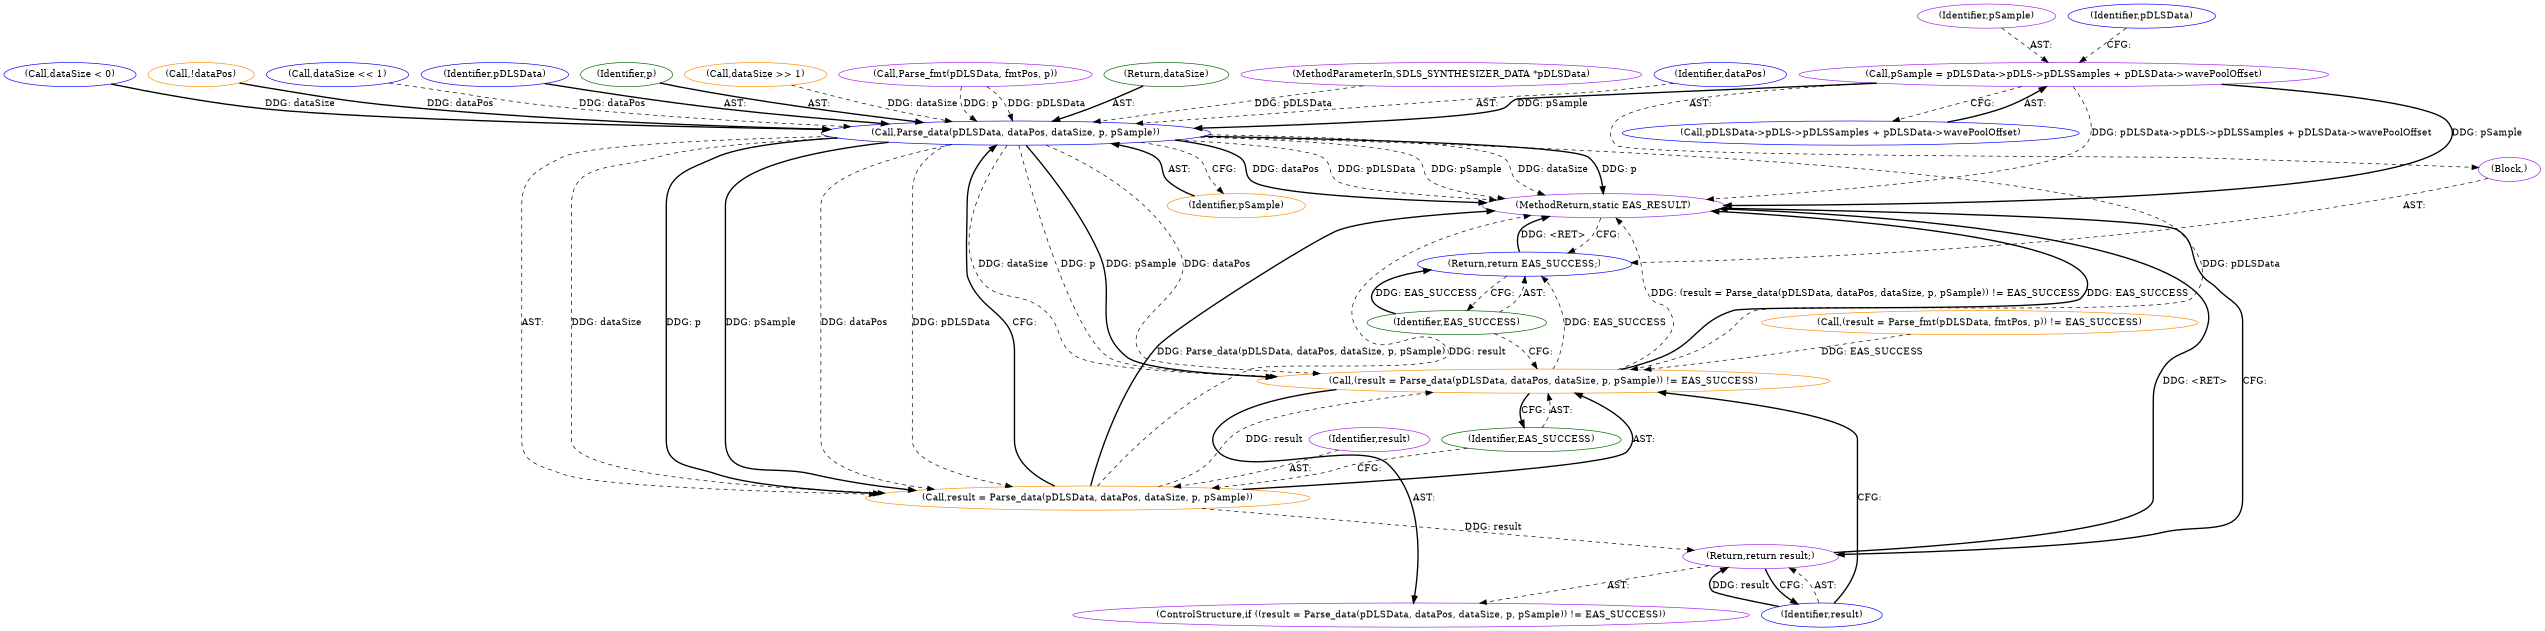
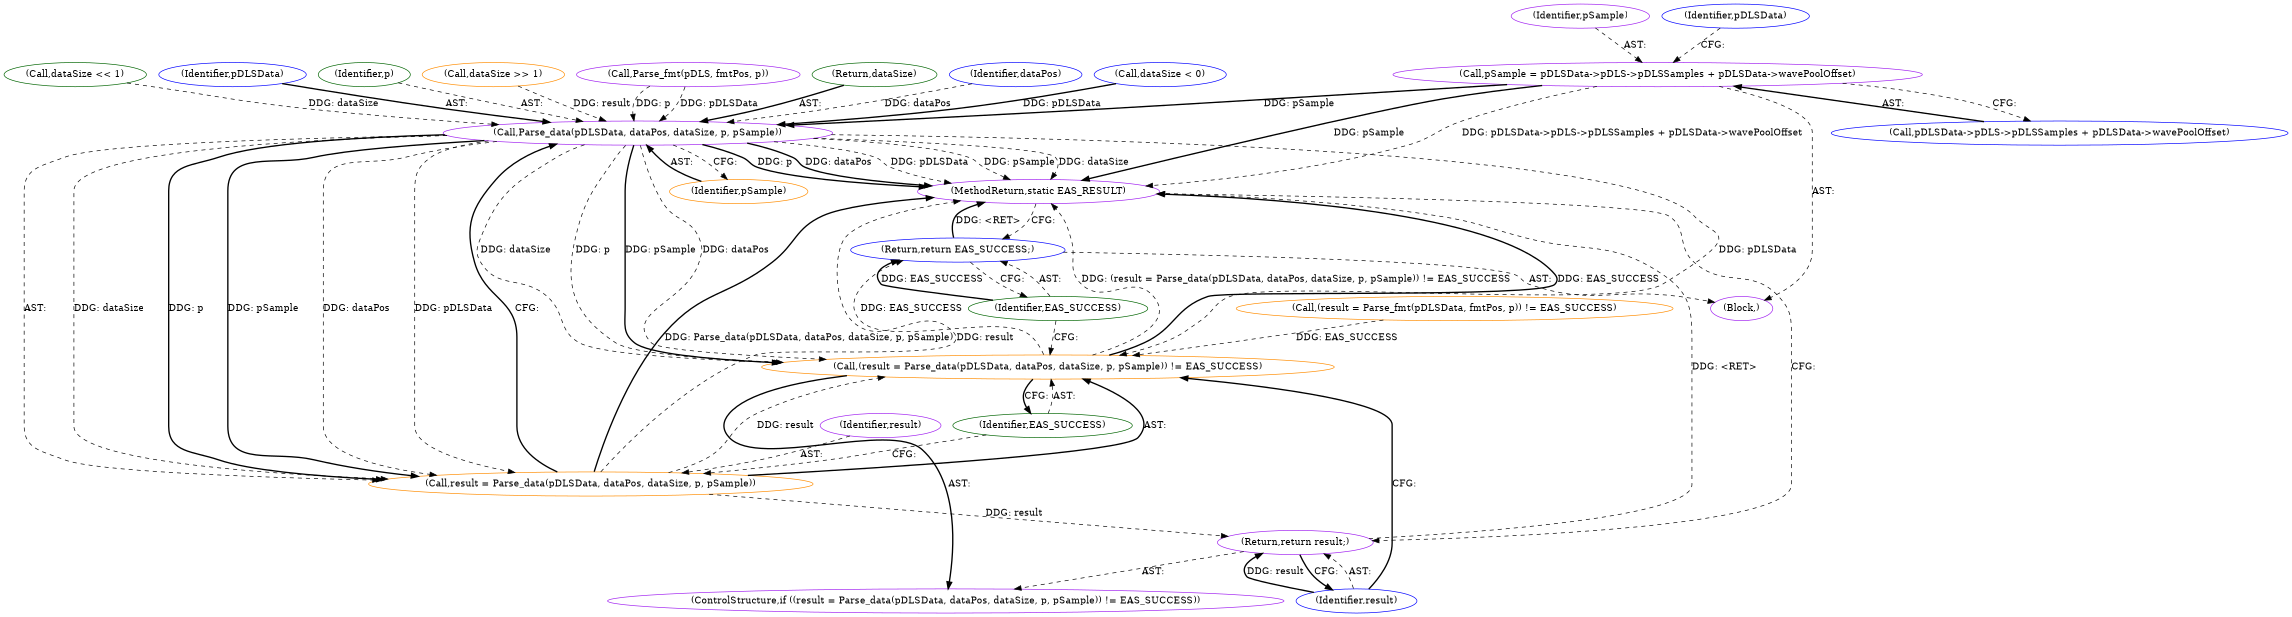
(201, 75) -> none
(338, 75) -> (75, 75)
(965, 75) -> (688, 75)
(1441, 75) -> none
(300, 104) -> (1062, 104)
(612, 104) -> (344, 104)
(923, 104) -> (602, 104)
(1489, 104) -> (918, 104)
(788, 105) -> (487, 102)
(1016, 133) -> (638, 133)
(2086, 237) -> (1388, 262)
(2207, 329) -> (1680, 289)
(2243, 332) -> (1760, 283)
